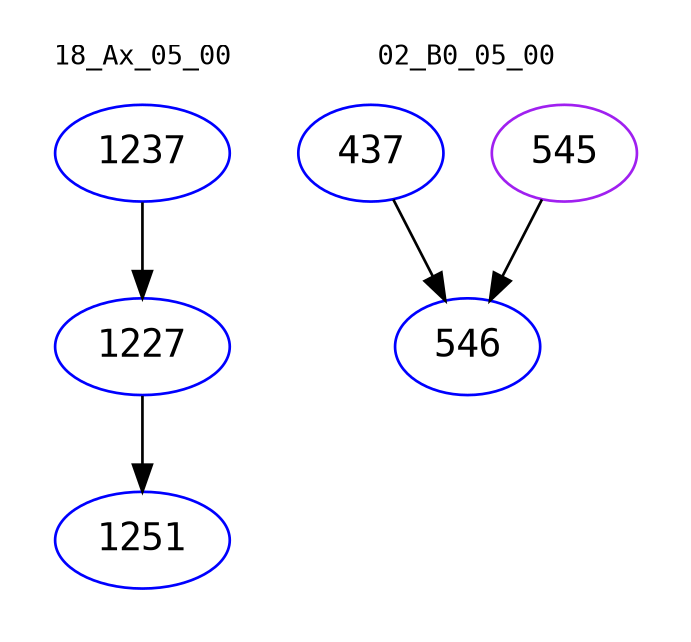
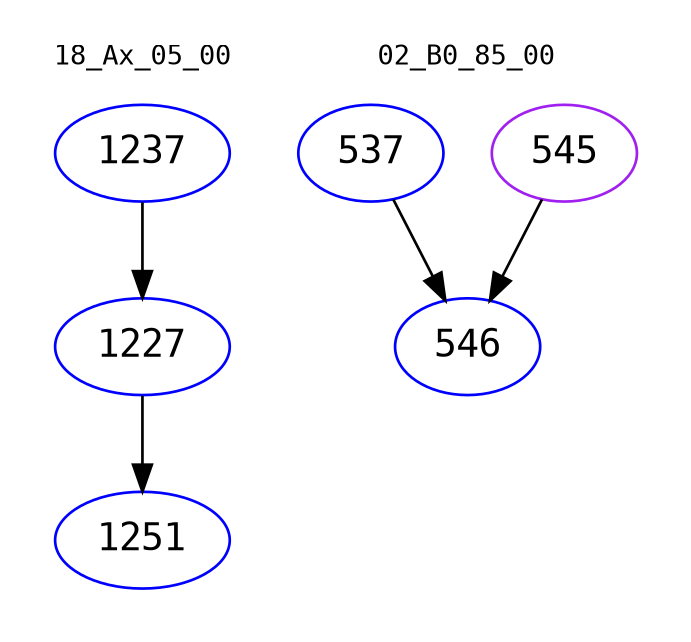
(468, 58) -> (468, 58)
(371, 153) -> (371, 153)
